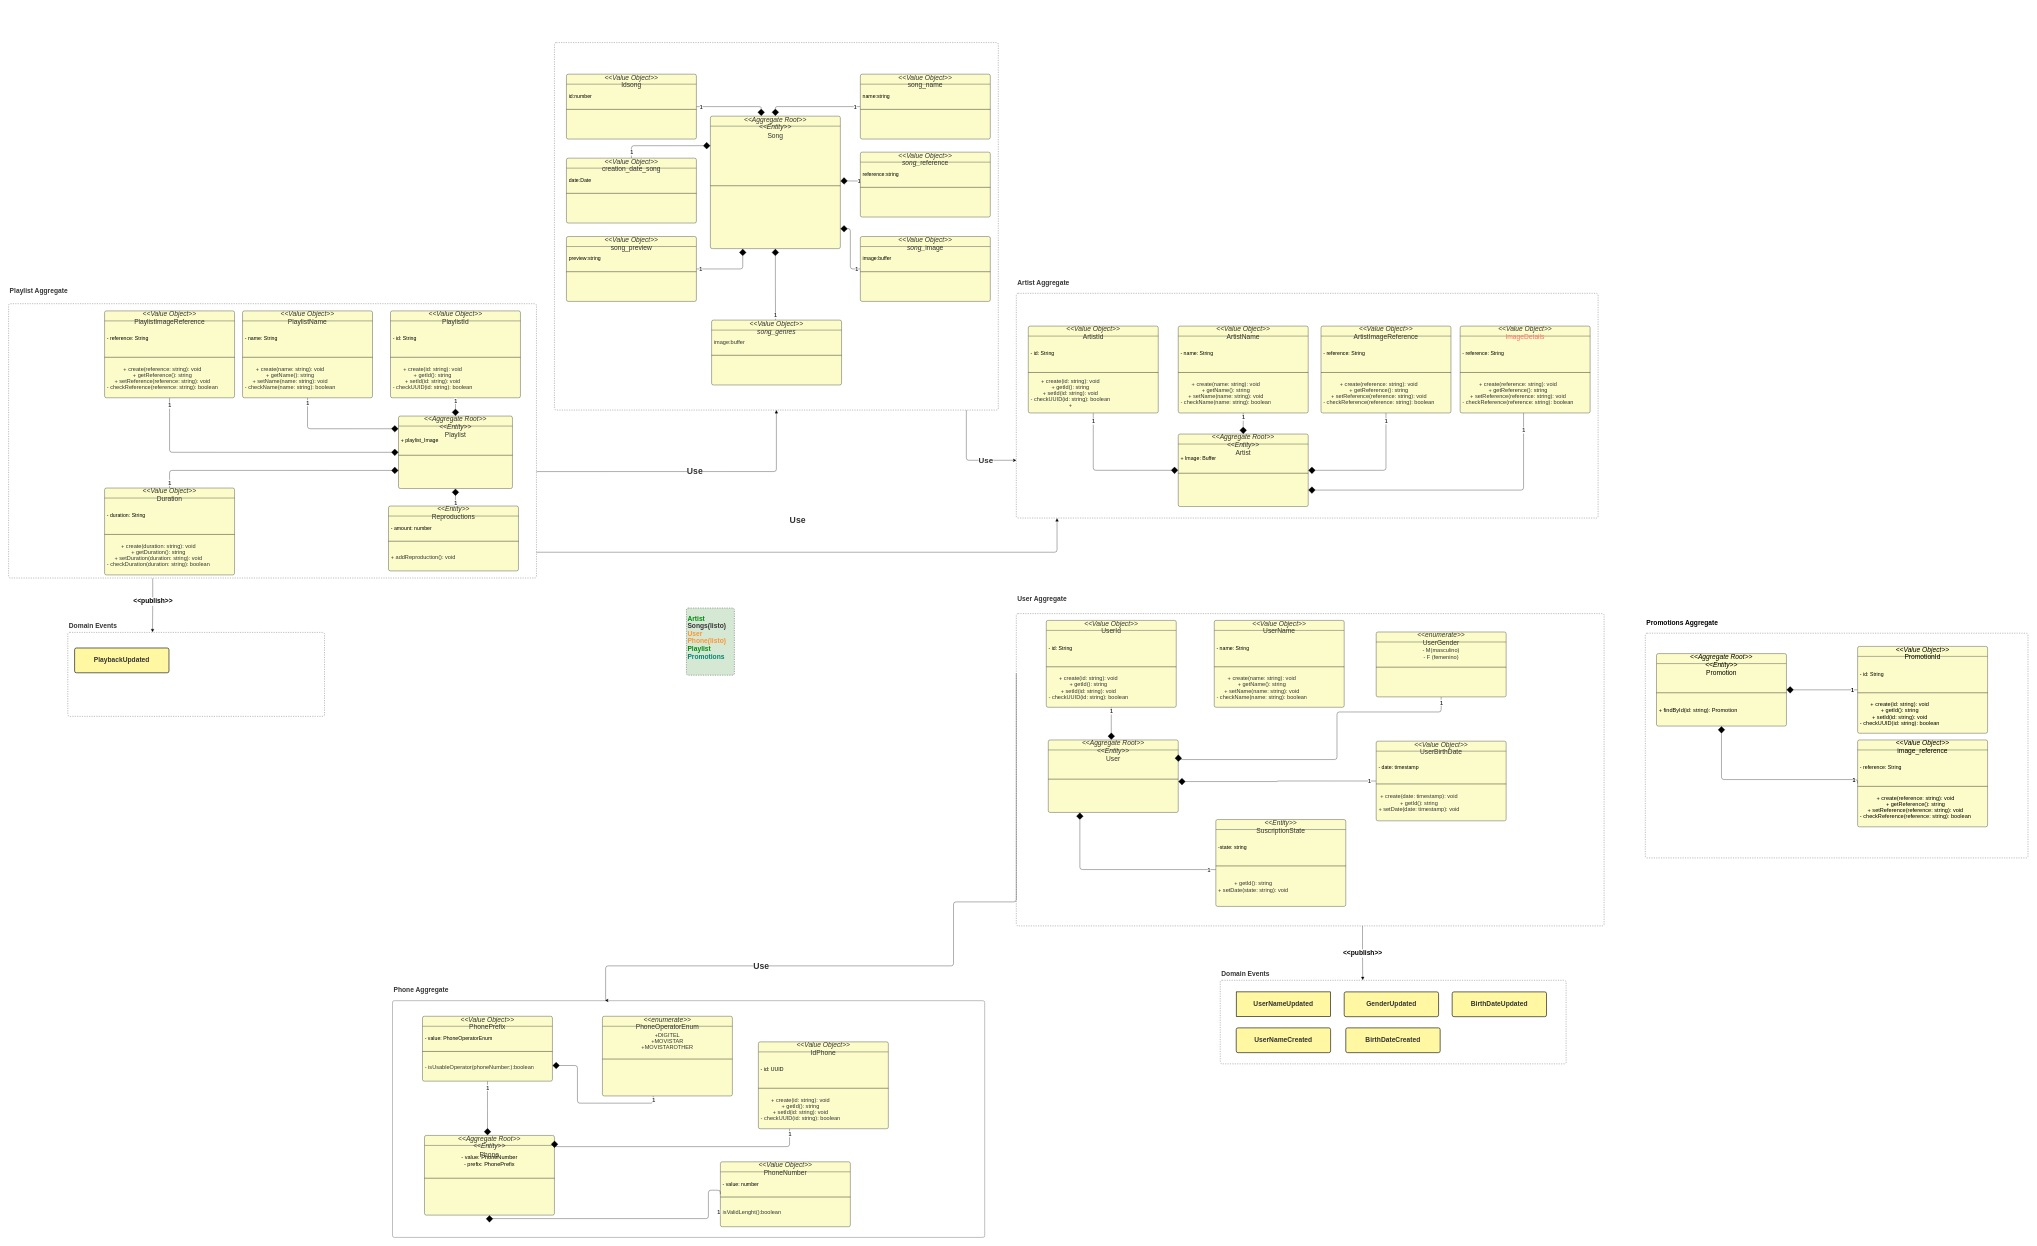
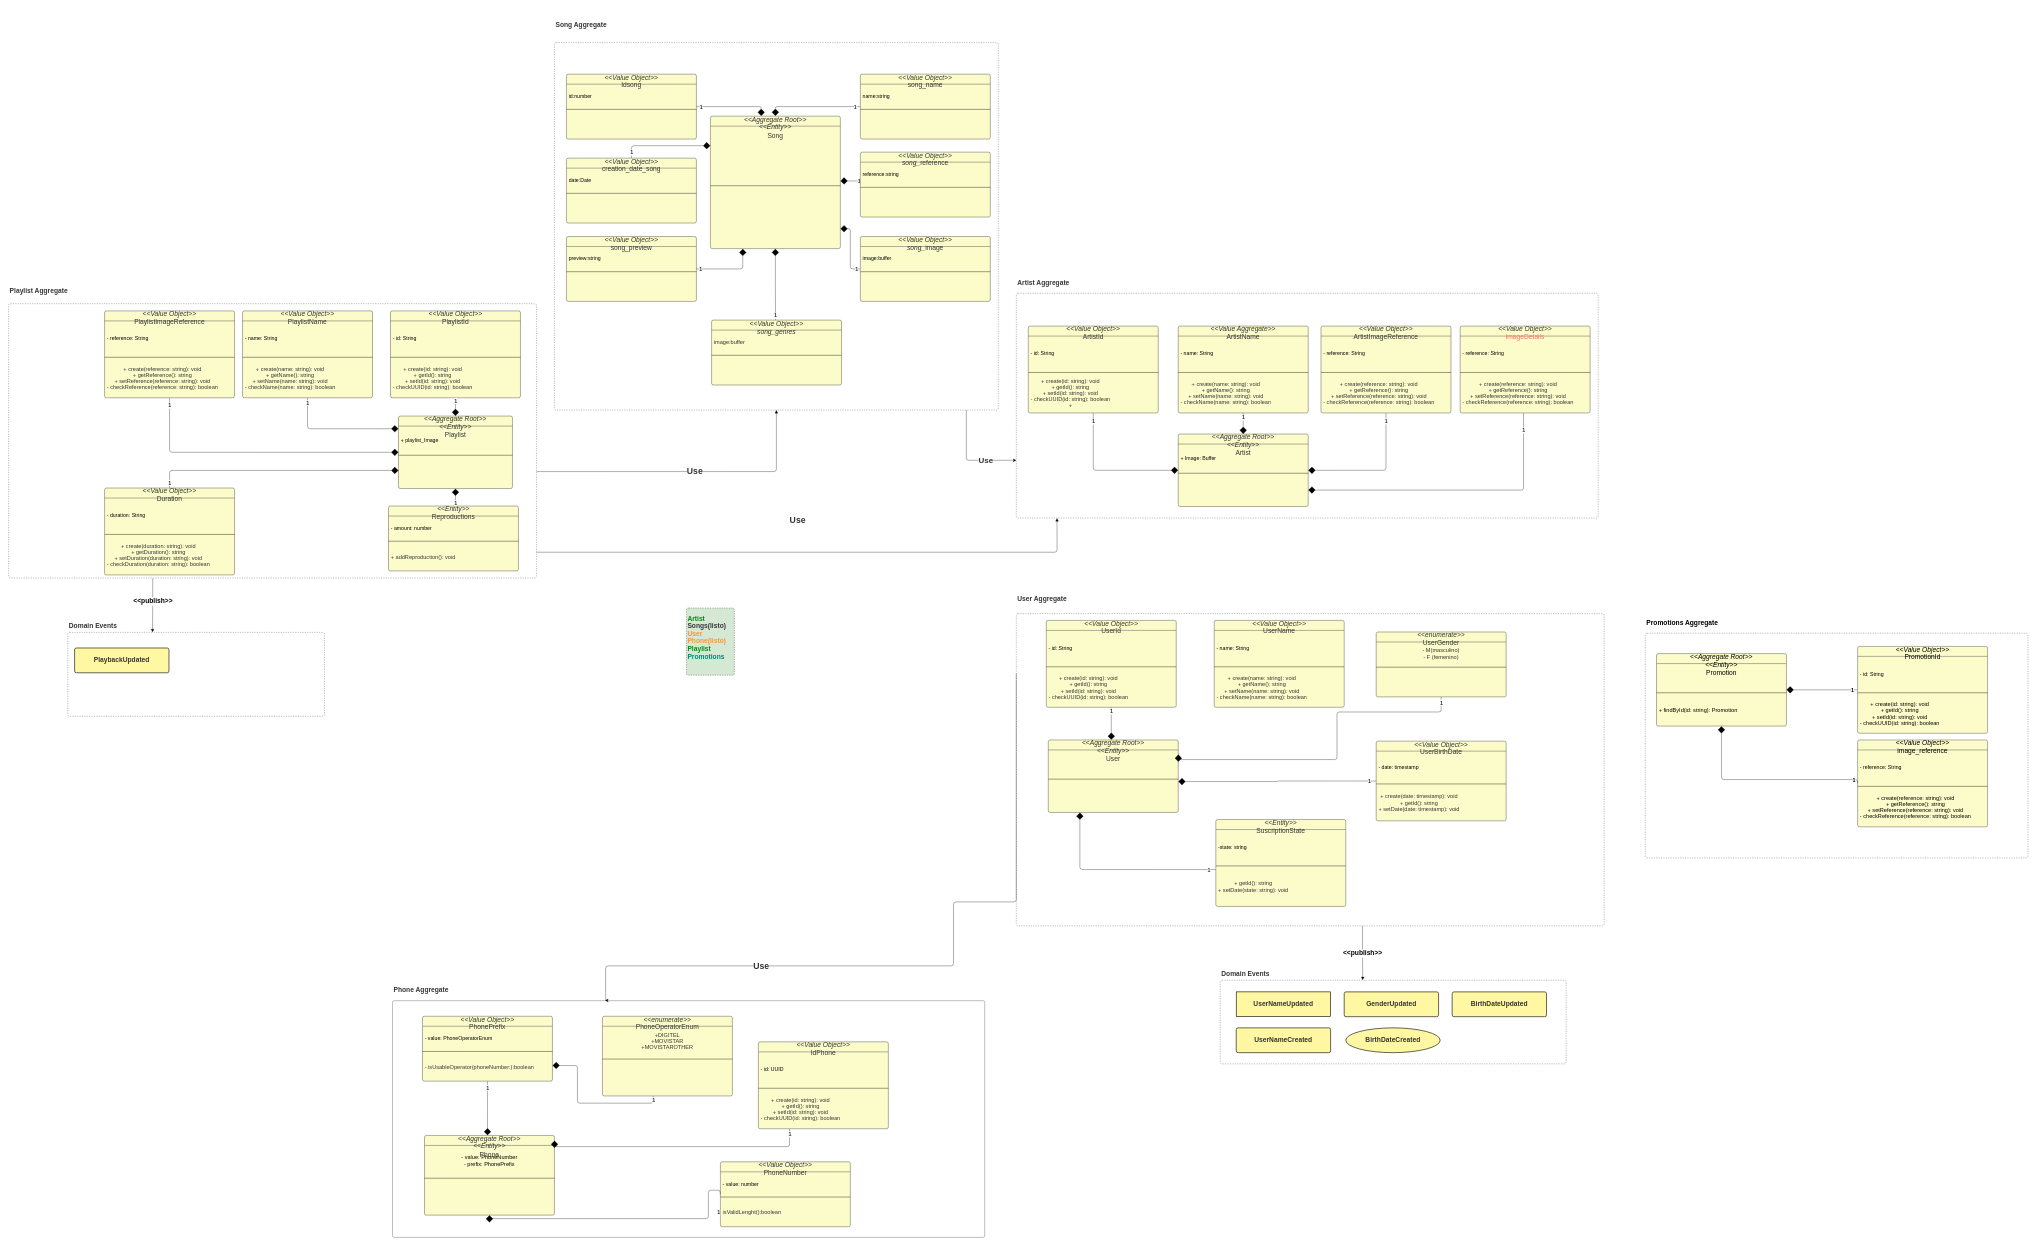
none -> (590, 25)
(1200, 331) -> (1205, 331)
(1393, 1041) -> (1393, 1041)
